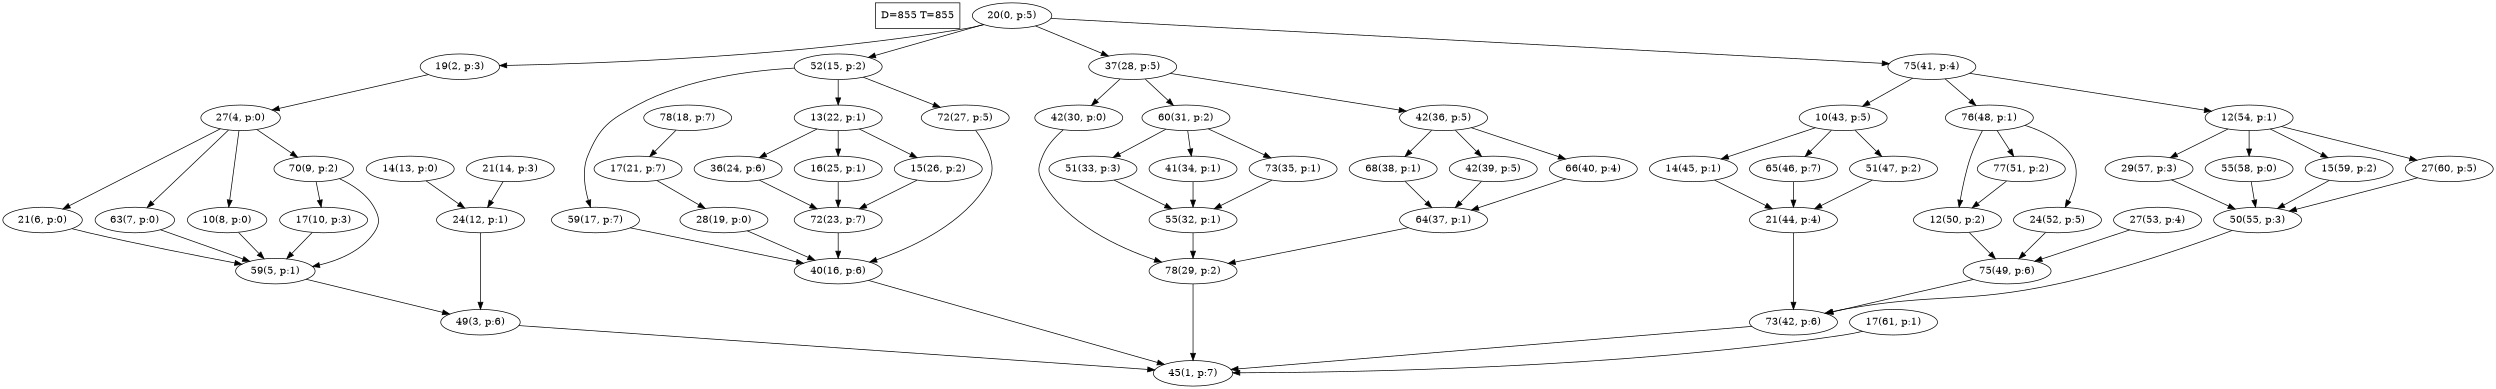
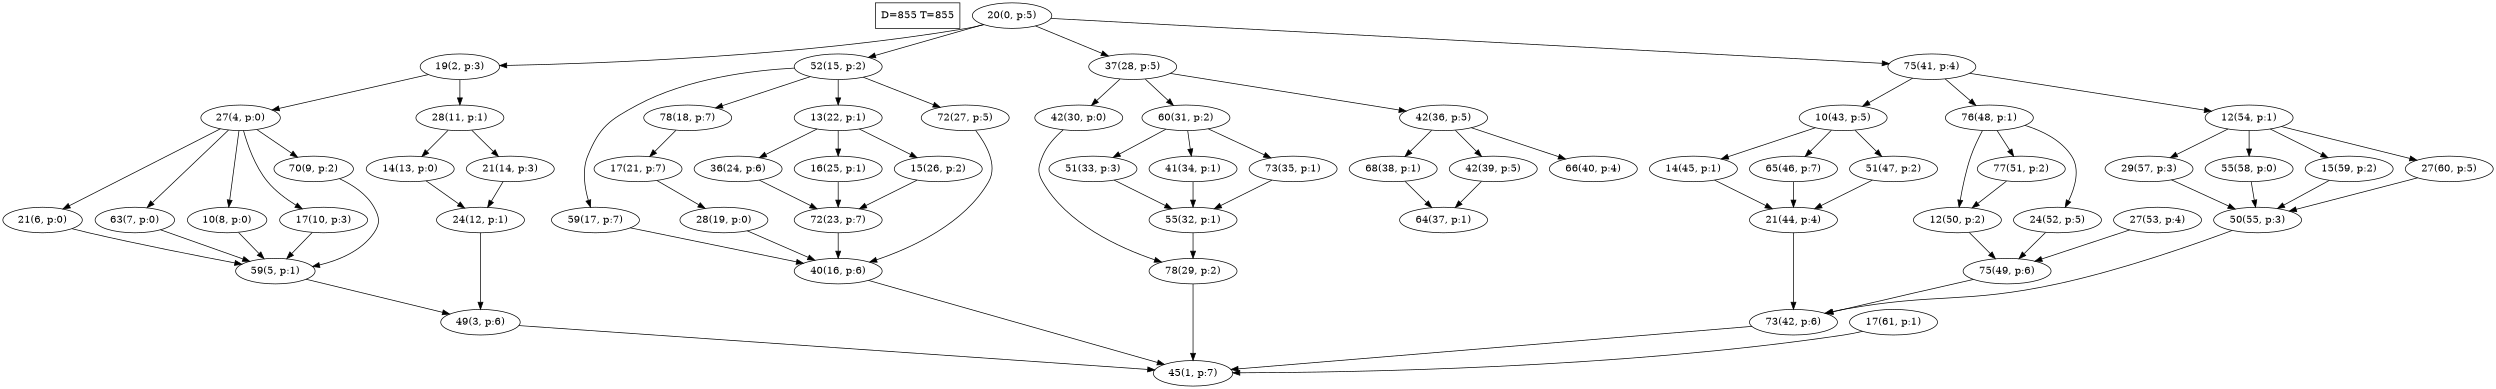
none -> (766, 91)
none -> (460, 118)
(318, 191) -> (262, 174)
(1522, 193) -> none
(1322, 245) -> none
